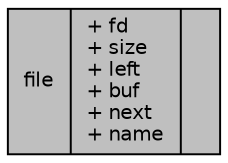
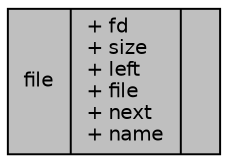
(114, 91) -> (113, 91)
